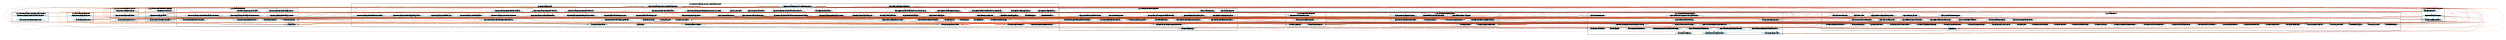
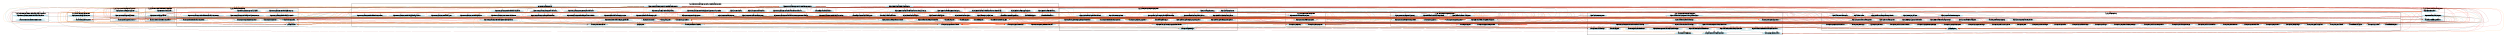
none -> (963, 16)
